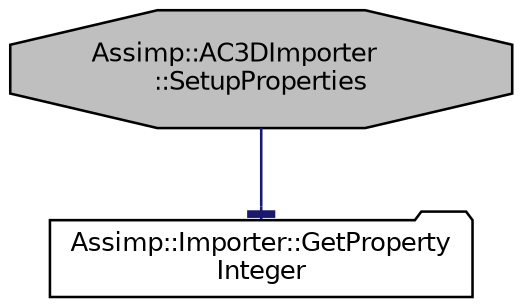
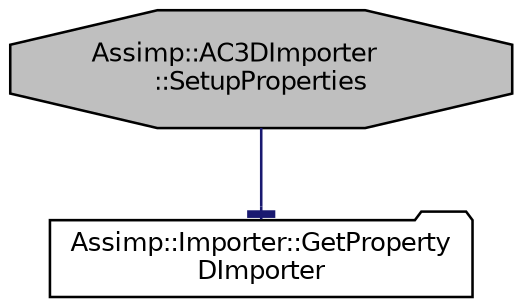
(261, 259) -> (261, 259)
